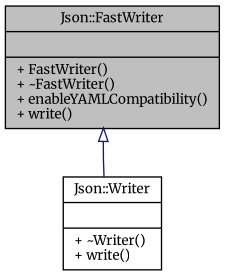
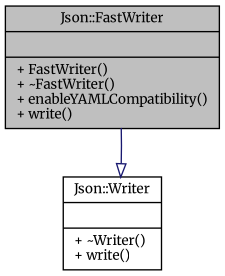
(103, 159) -> (121, 146)
